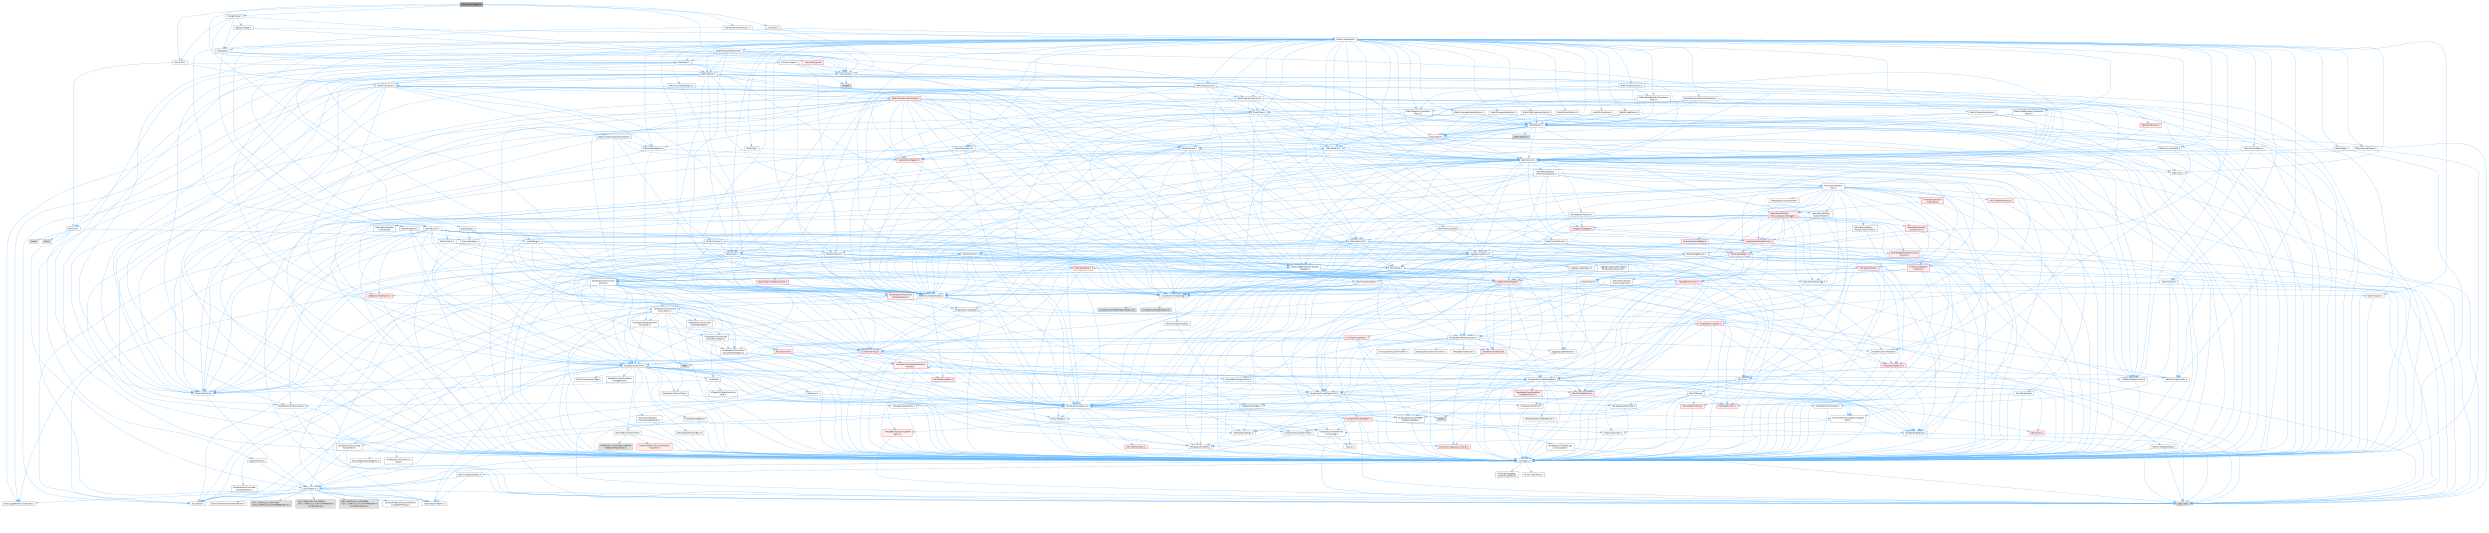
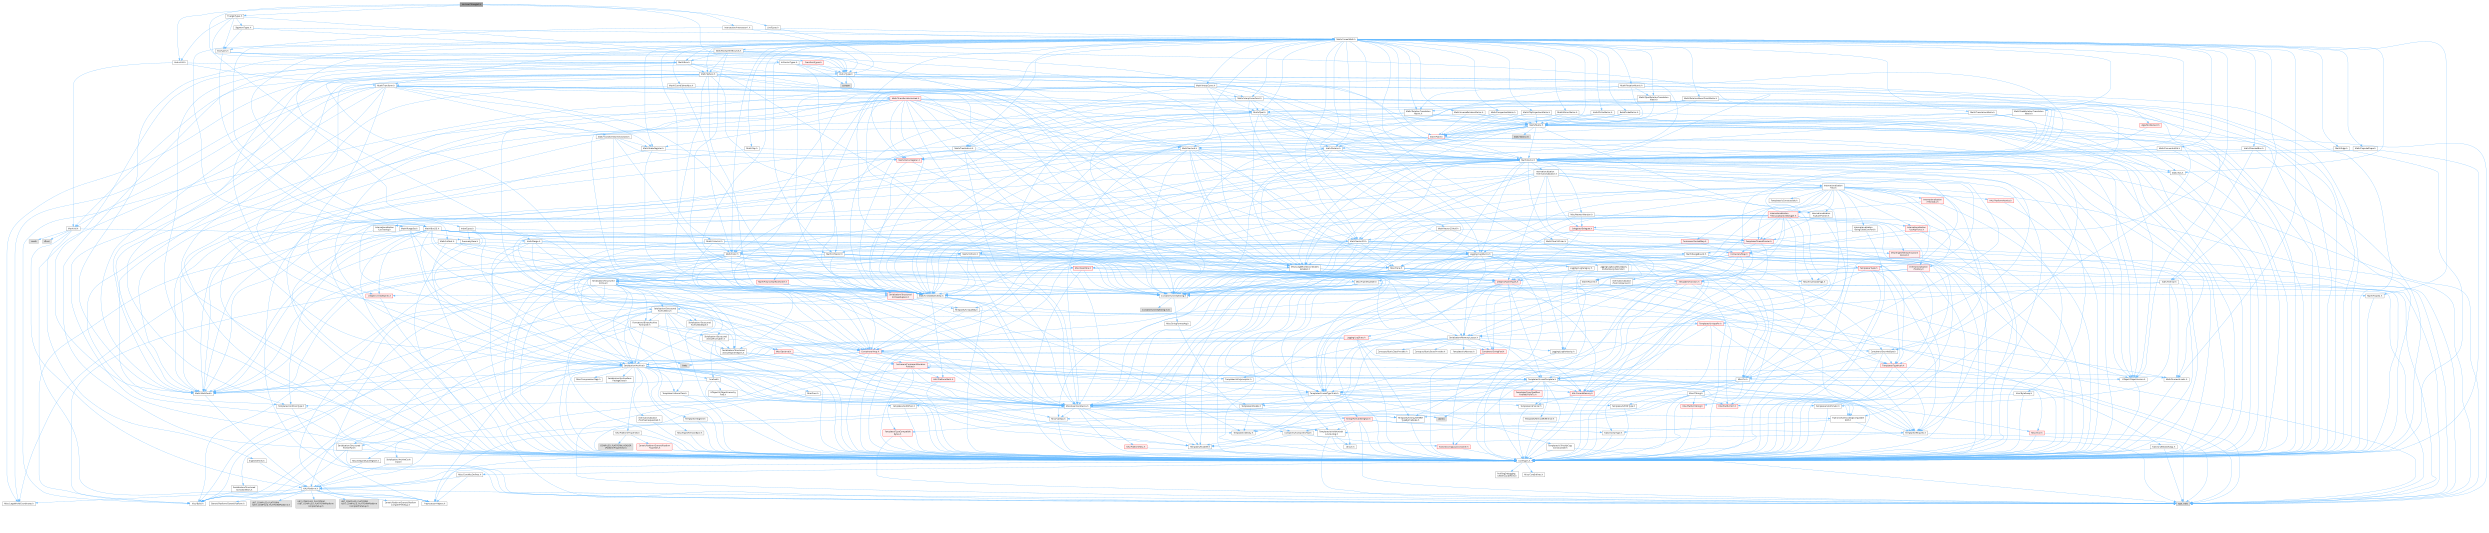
(554, 278) -> (445, 364)
(1117, 310) -> none
(1356, 338) -> (1356, 338)
